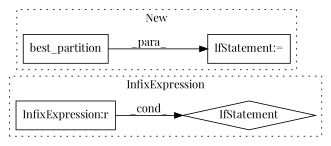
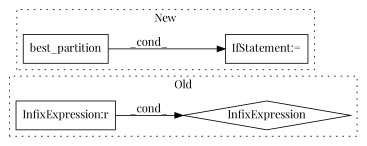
(149, 43) -> (149, 43)
(166, 85) -> (183, 85)
(249, 115) -> (267, 115)
